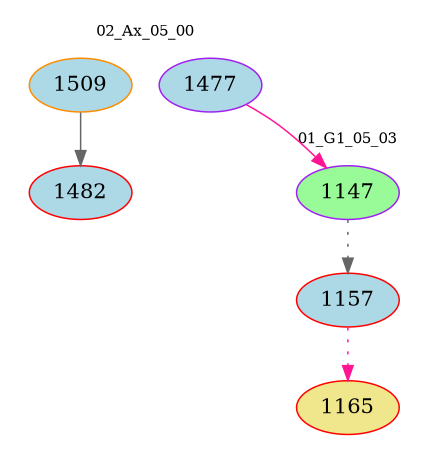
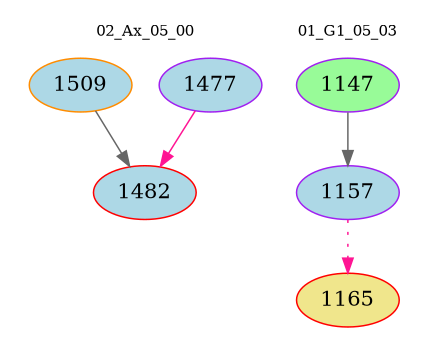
(294, 138) -> (182, 132)
(348, 239) -> (348, 132)
(348, 300) -> (348, 193)
